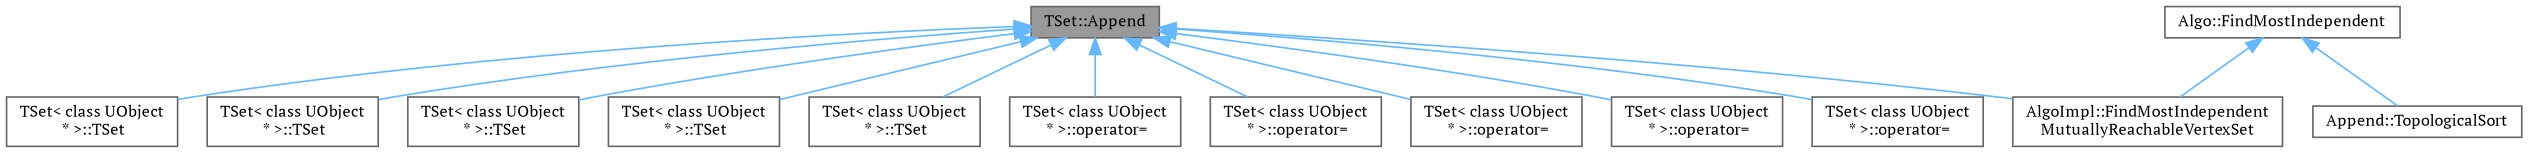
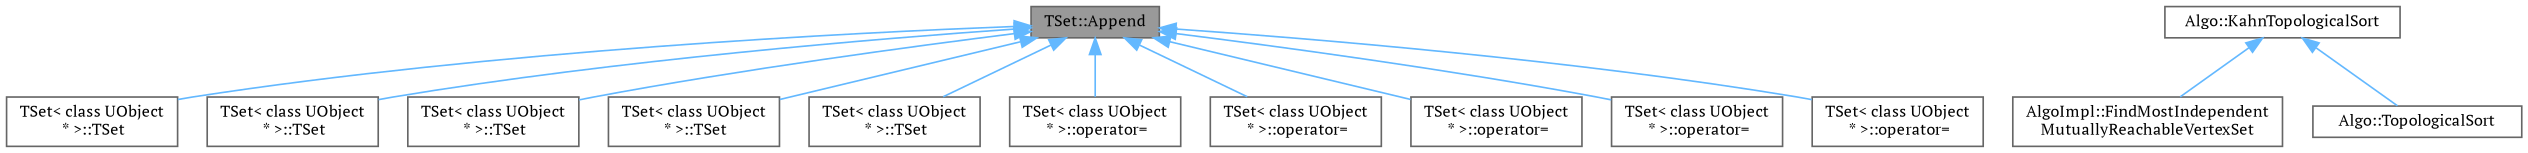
(2282, 22) -> (2282, 22)
(1595, 58) -> none
(2417, 122) -> (2417, 122)
